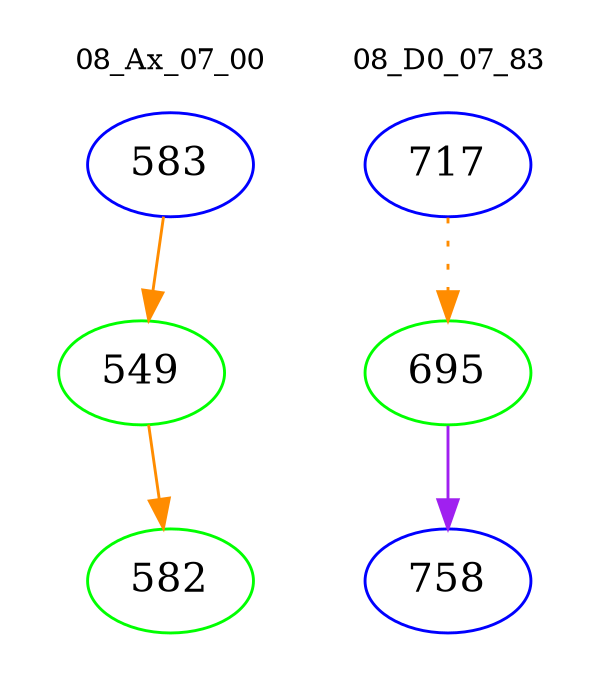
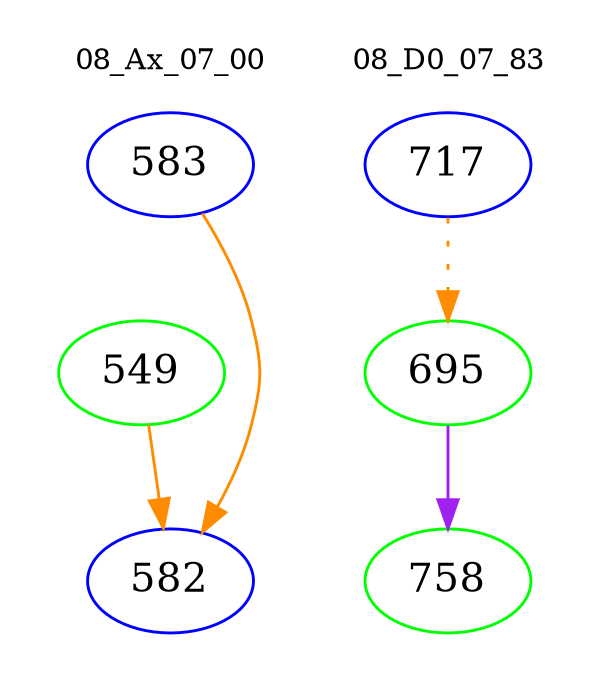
(158, 254) -> (259, 358)
(171, 581) -> (171, 581)
(448, 581) -> (448, 581)
